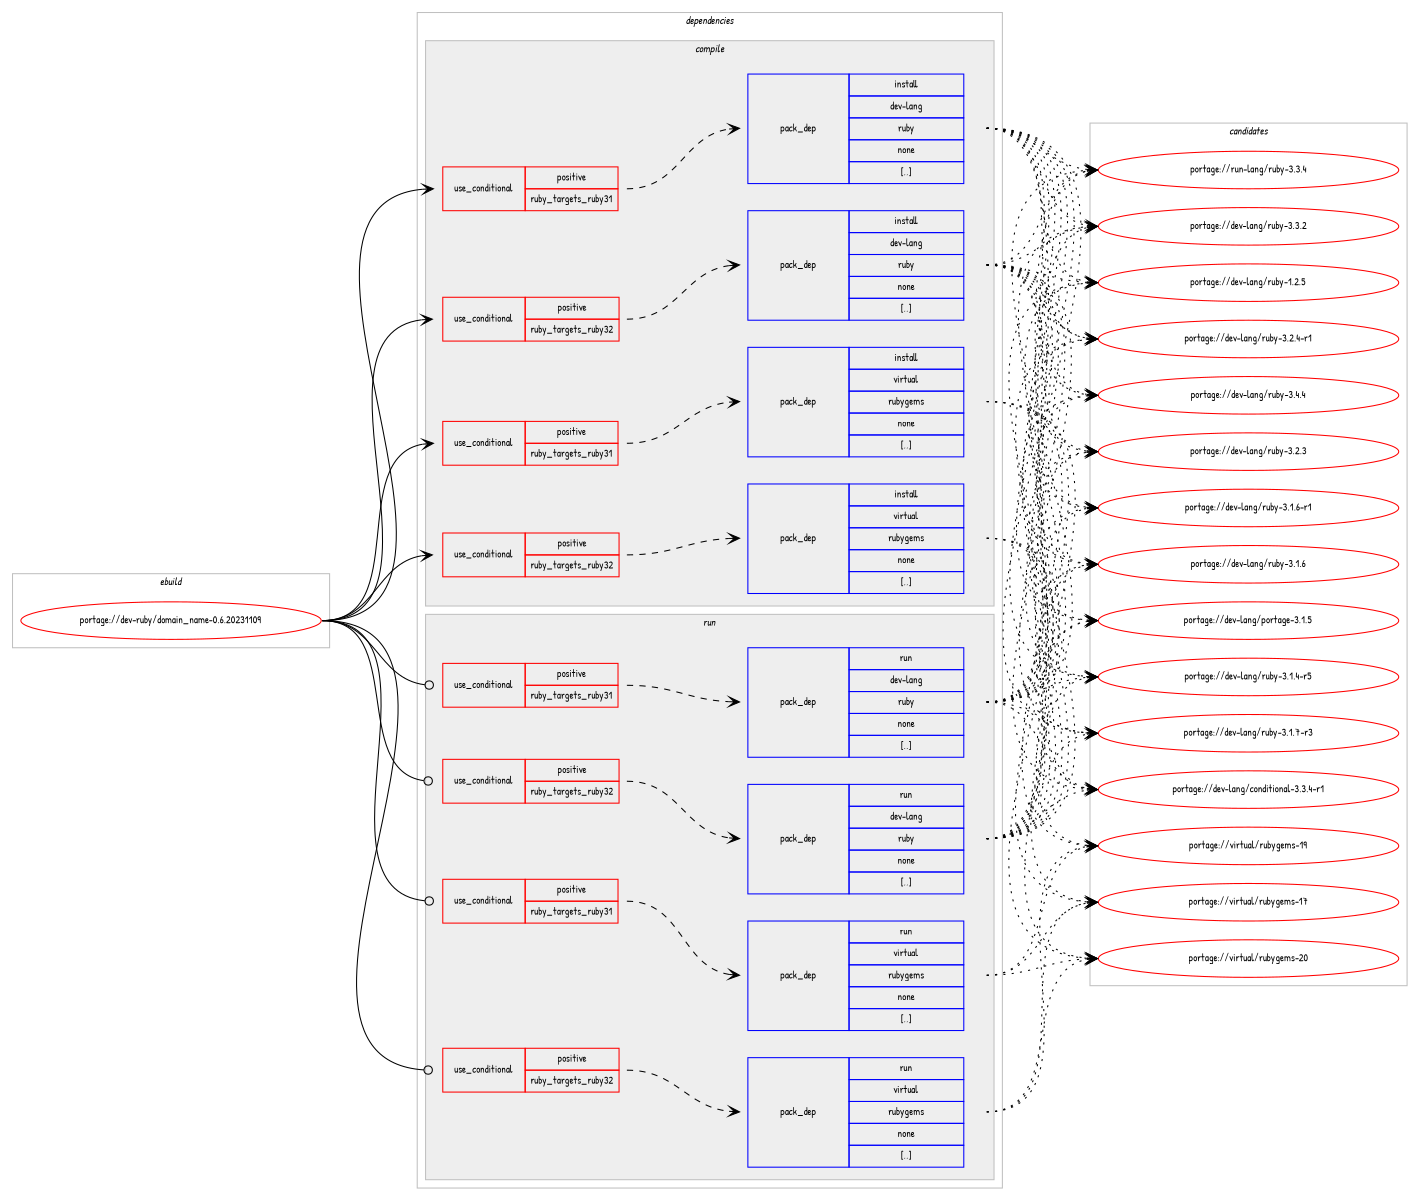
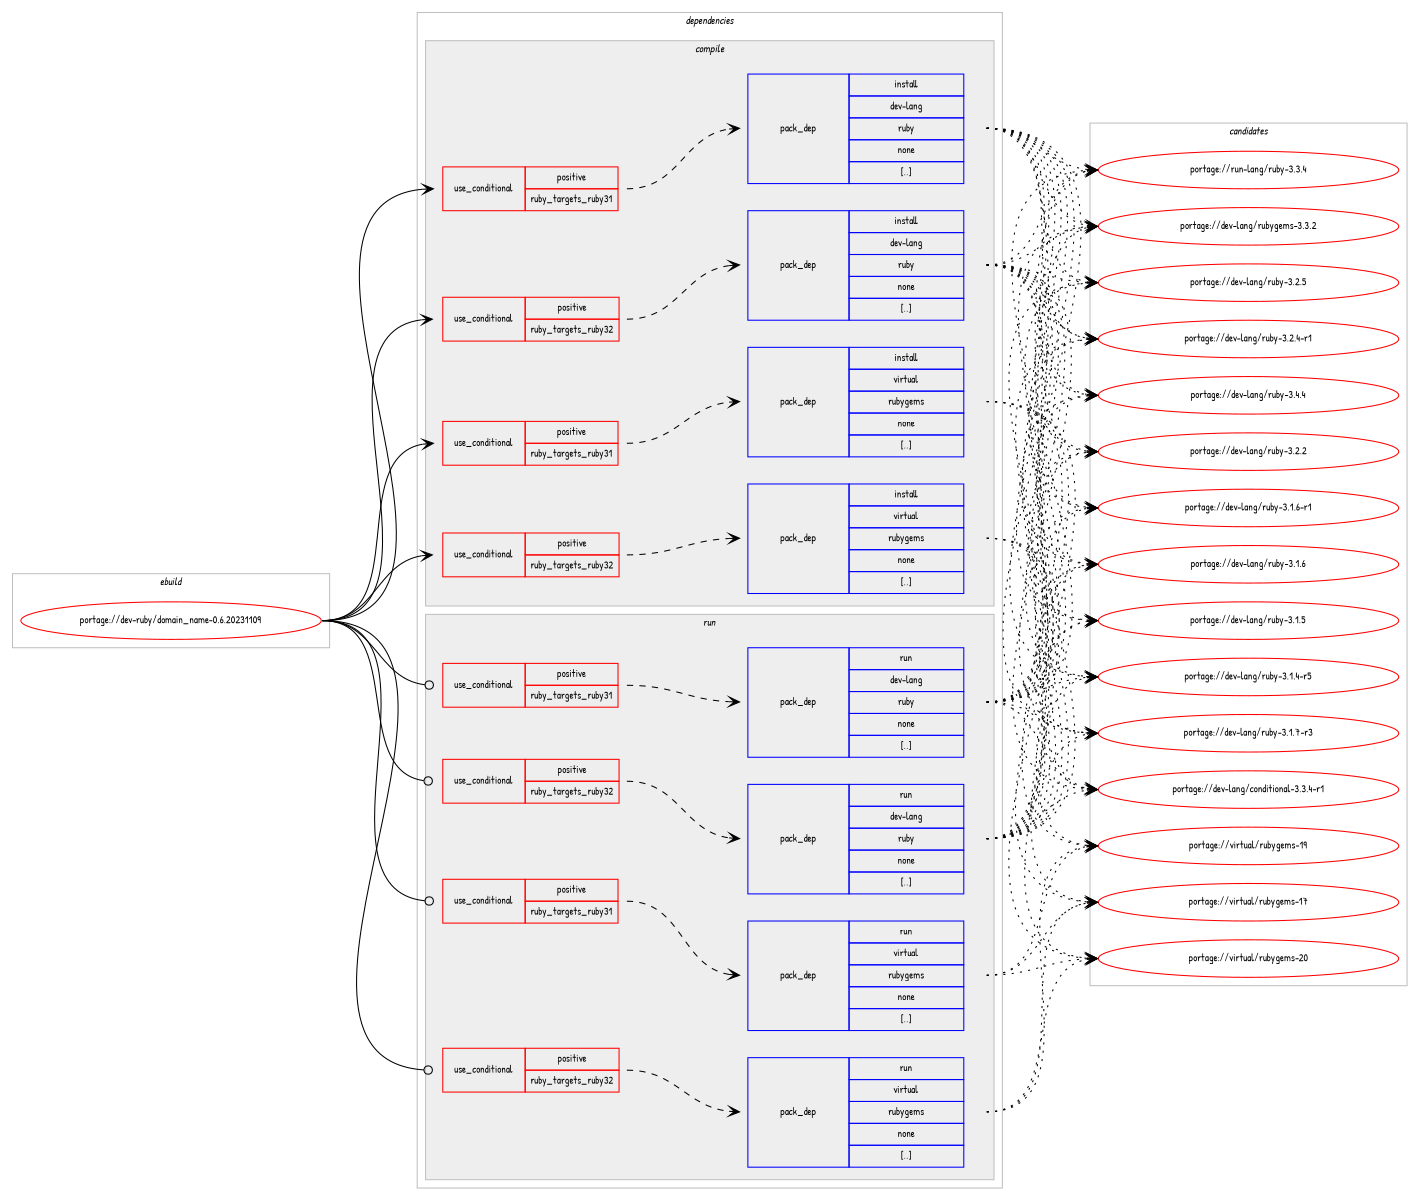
(1249, 226) -> (1249, 226)
(1249, 283) -> (1249, 283)
(1249, 452) -> (1249, 452)
(1249, 621) -> (1249, 621)
